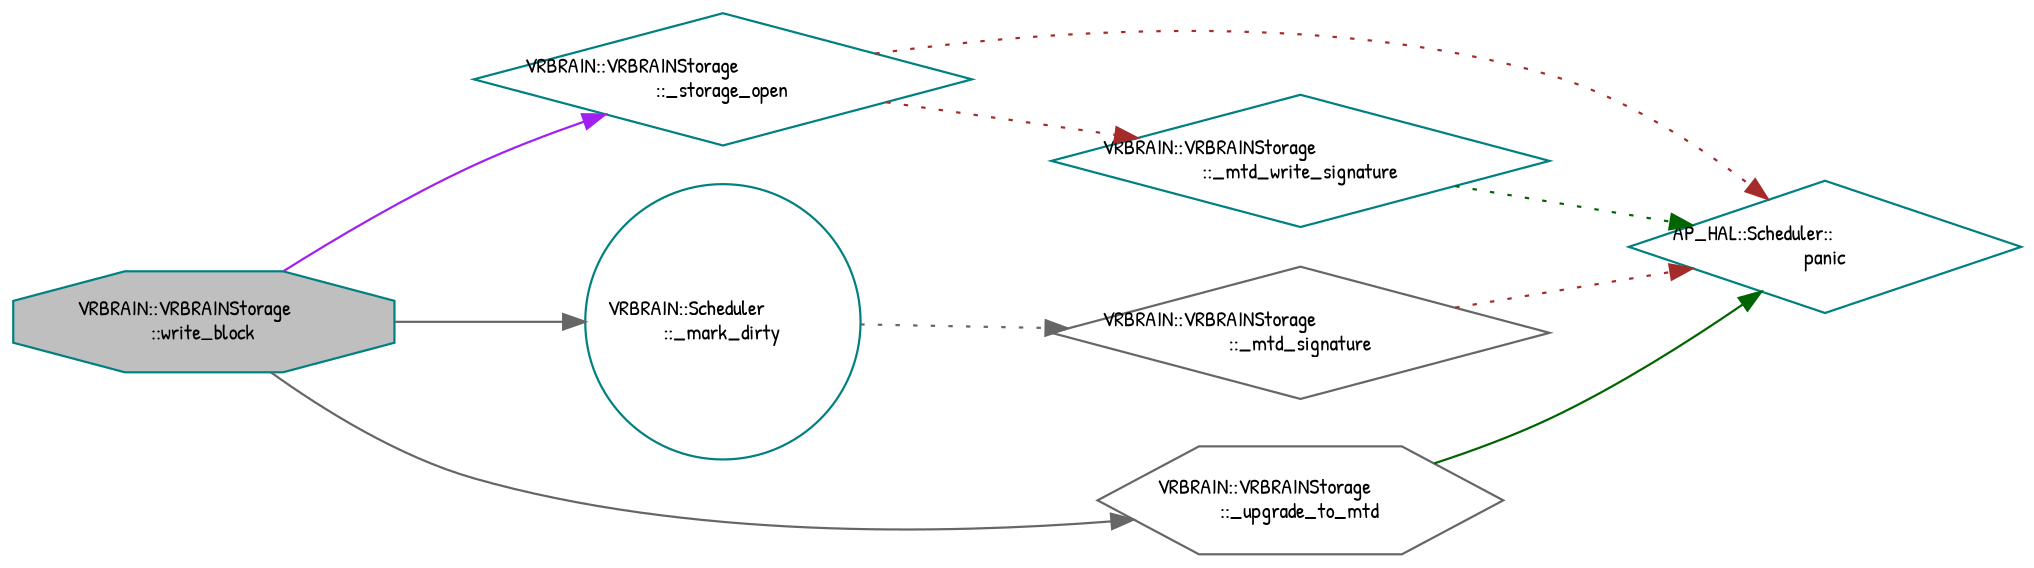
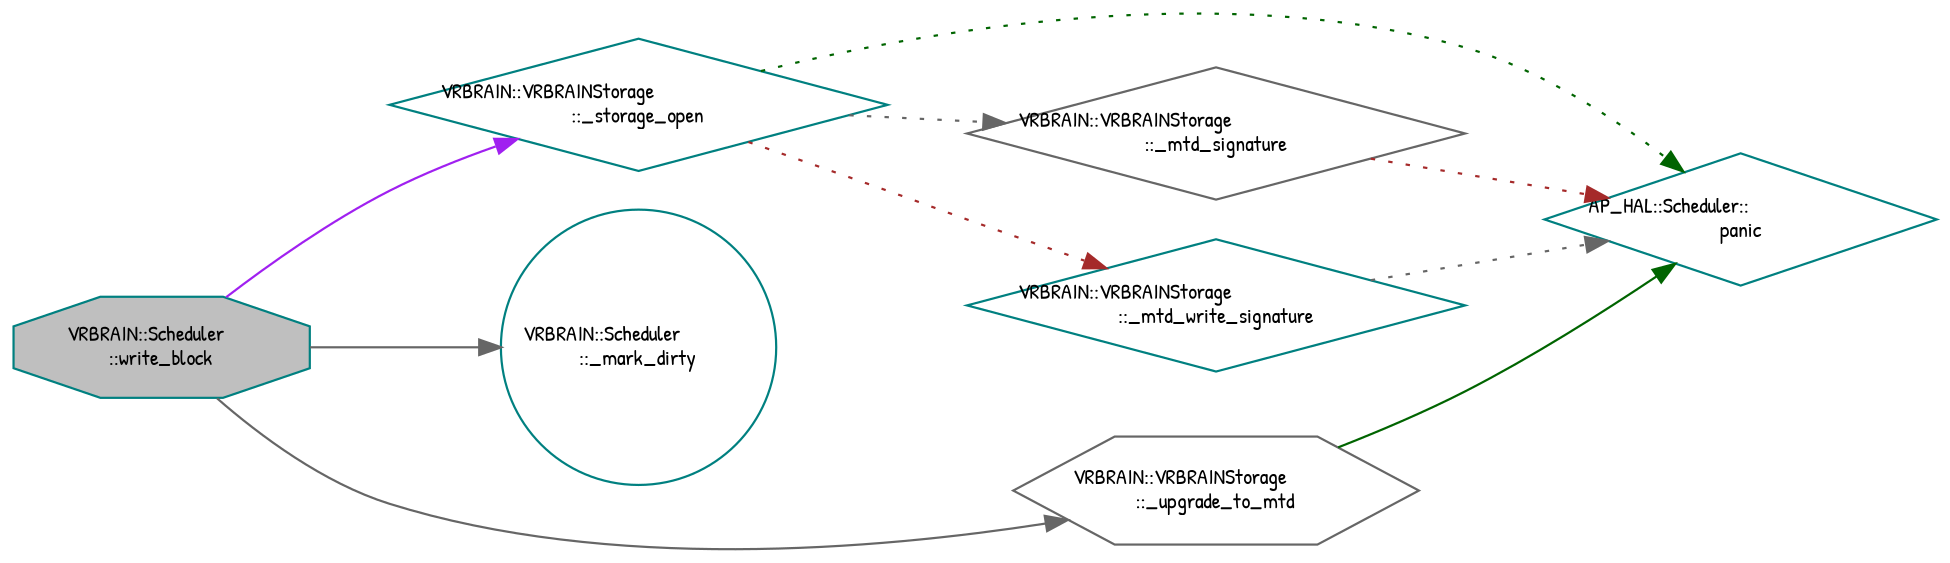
(1329, 37) -> (1227, 15)
(1562, 204) -> (1478, 262)
(204, 322) -> (162, 347)
(953, 326) -> (916, 119)
